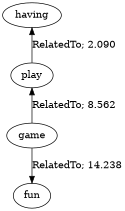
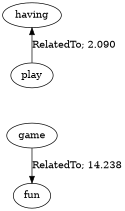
(32, 109) -> none
